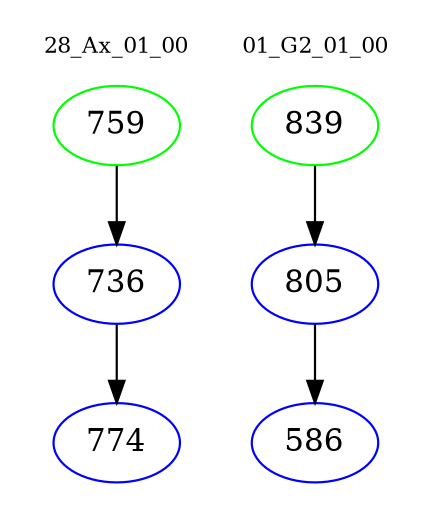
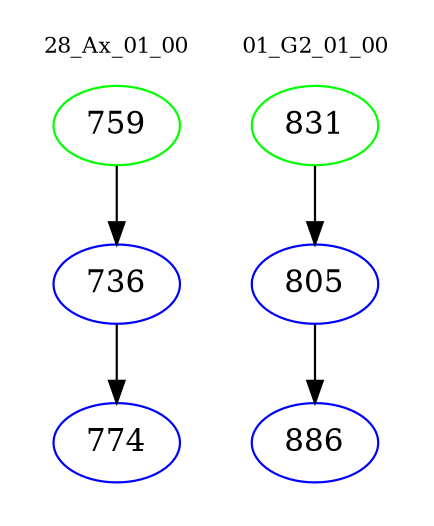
(315, 126) -> (315, 126)
(315, 443) -> (315, 443)
